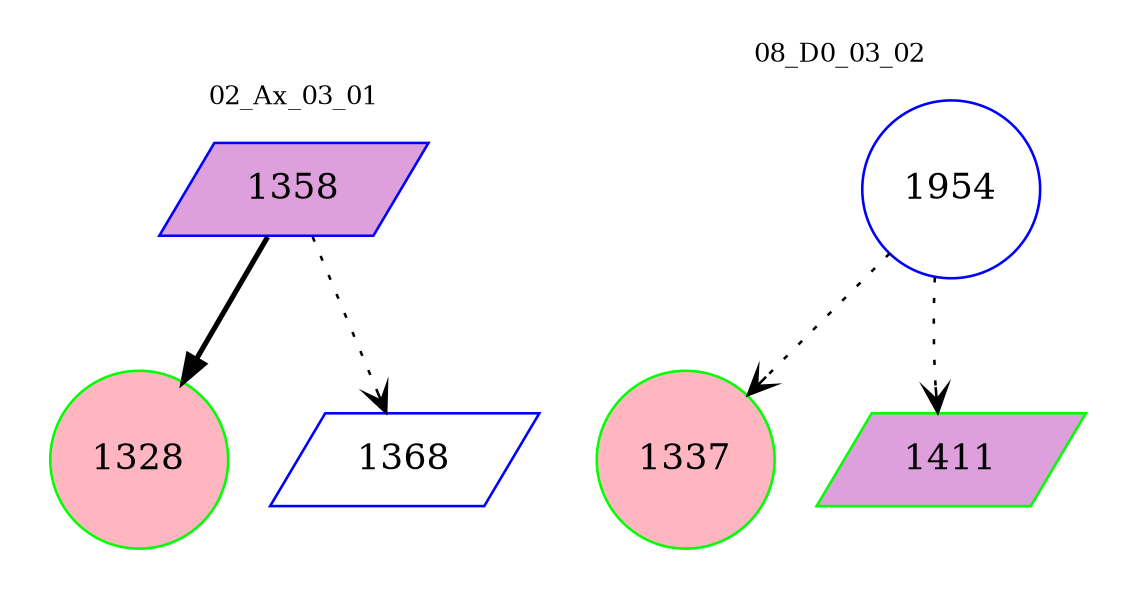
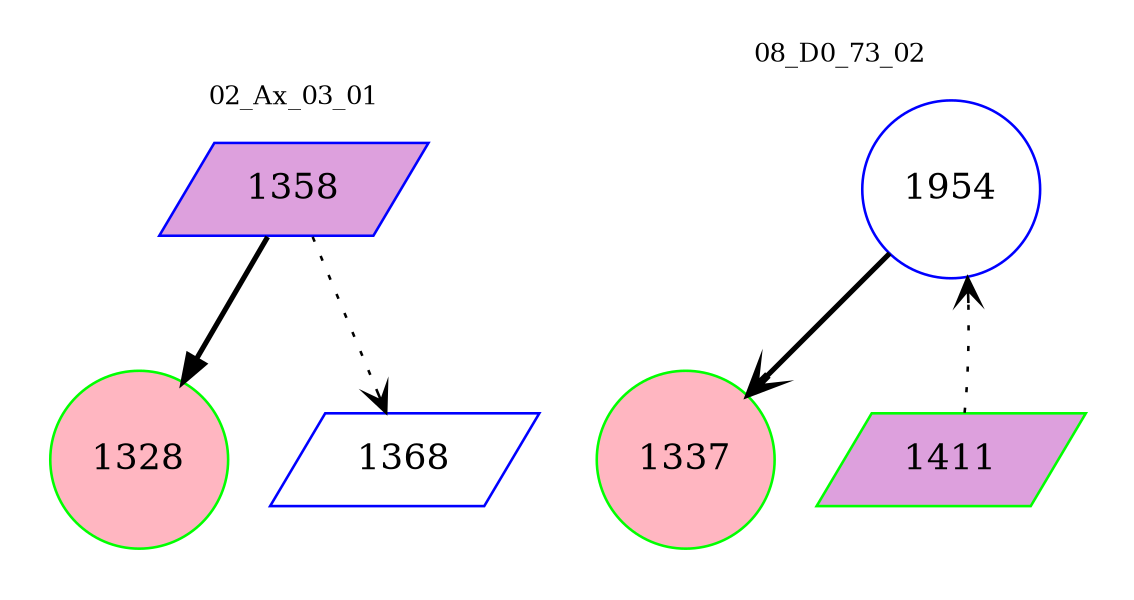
(840, 55) -> (840, 55)
(828, 315) -> (828, 315)
(934, 332) -> (968, 358)
